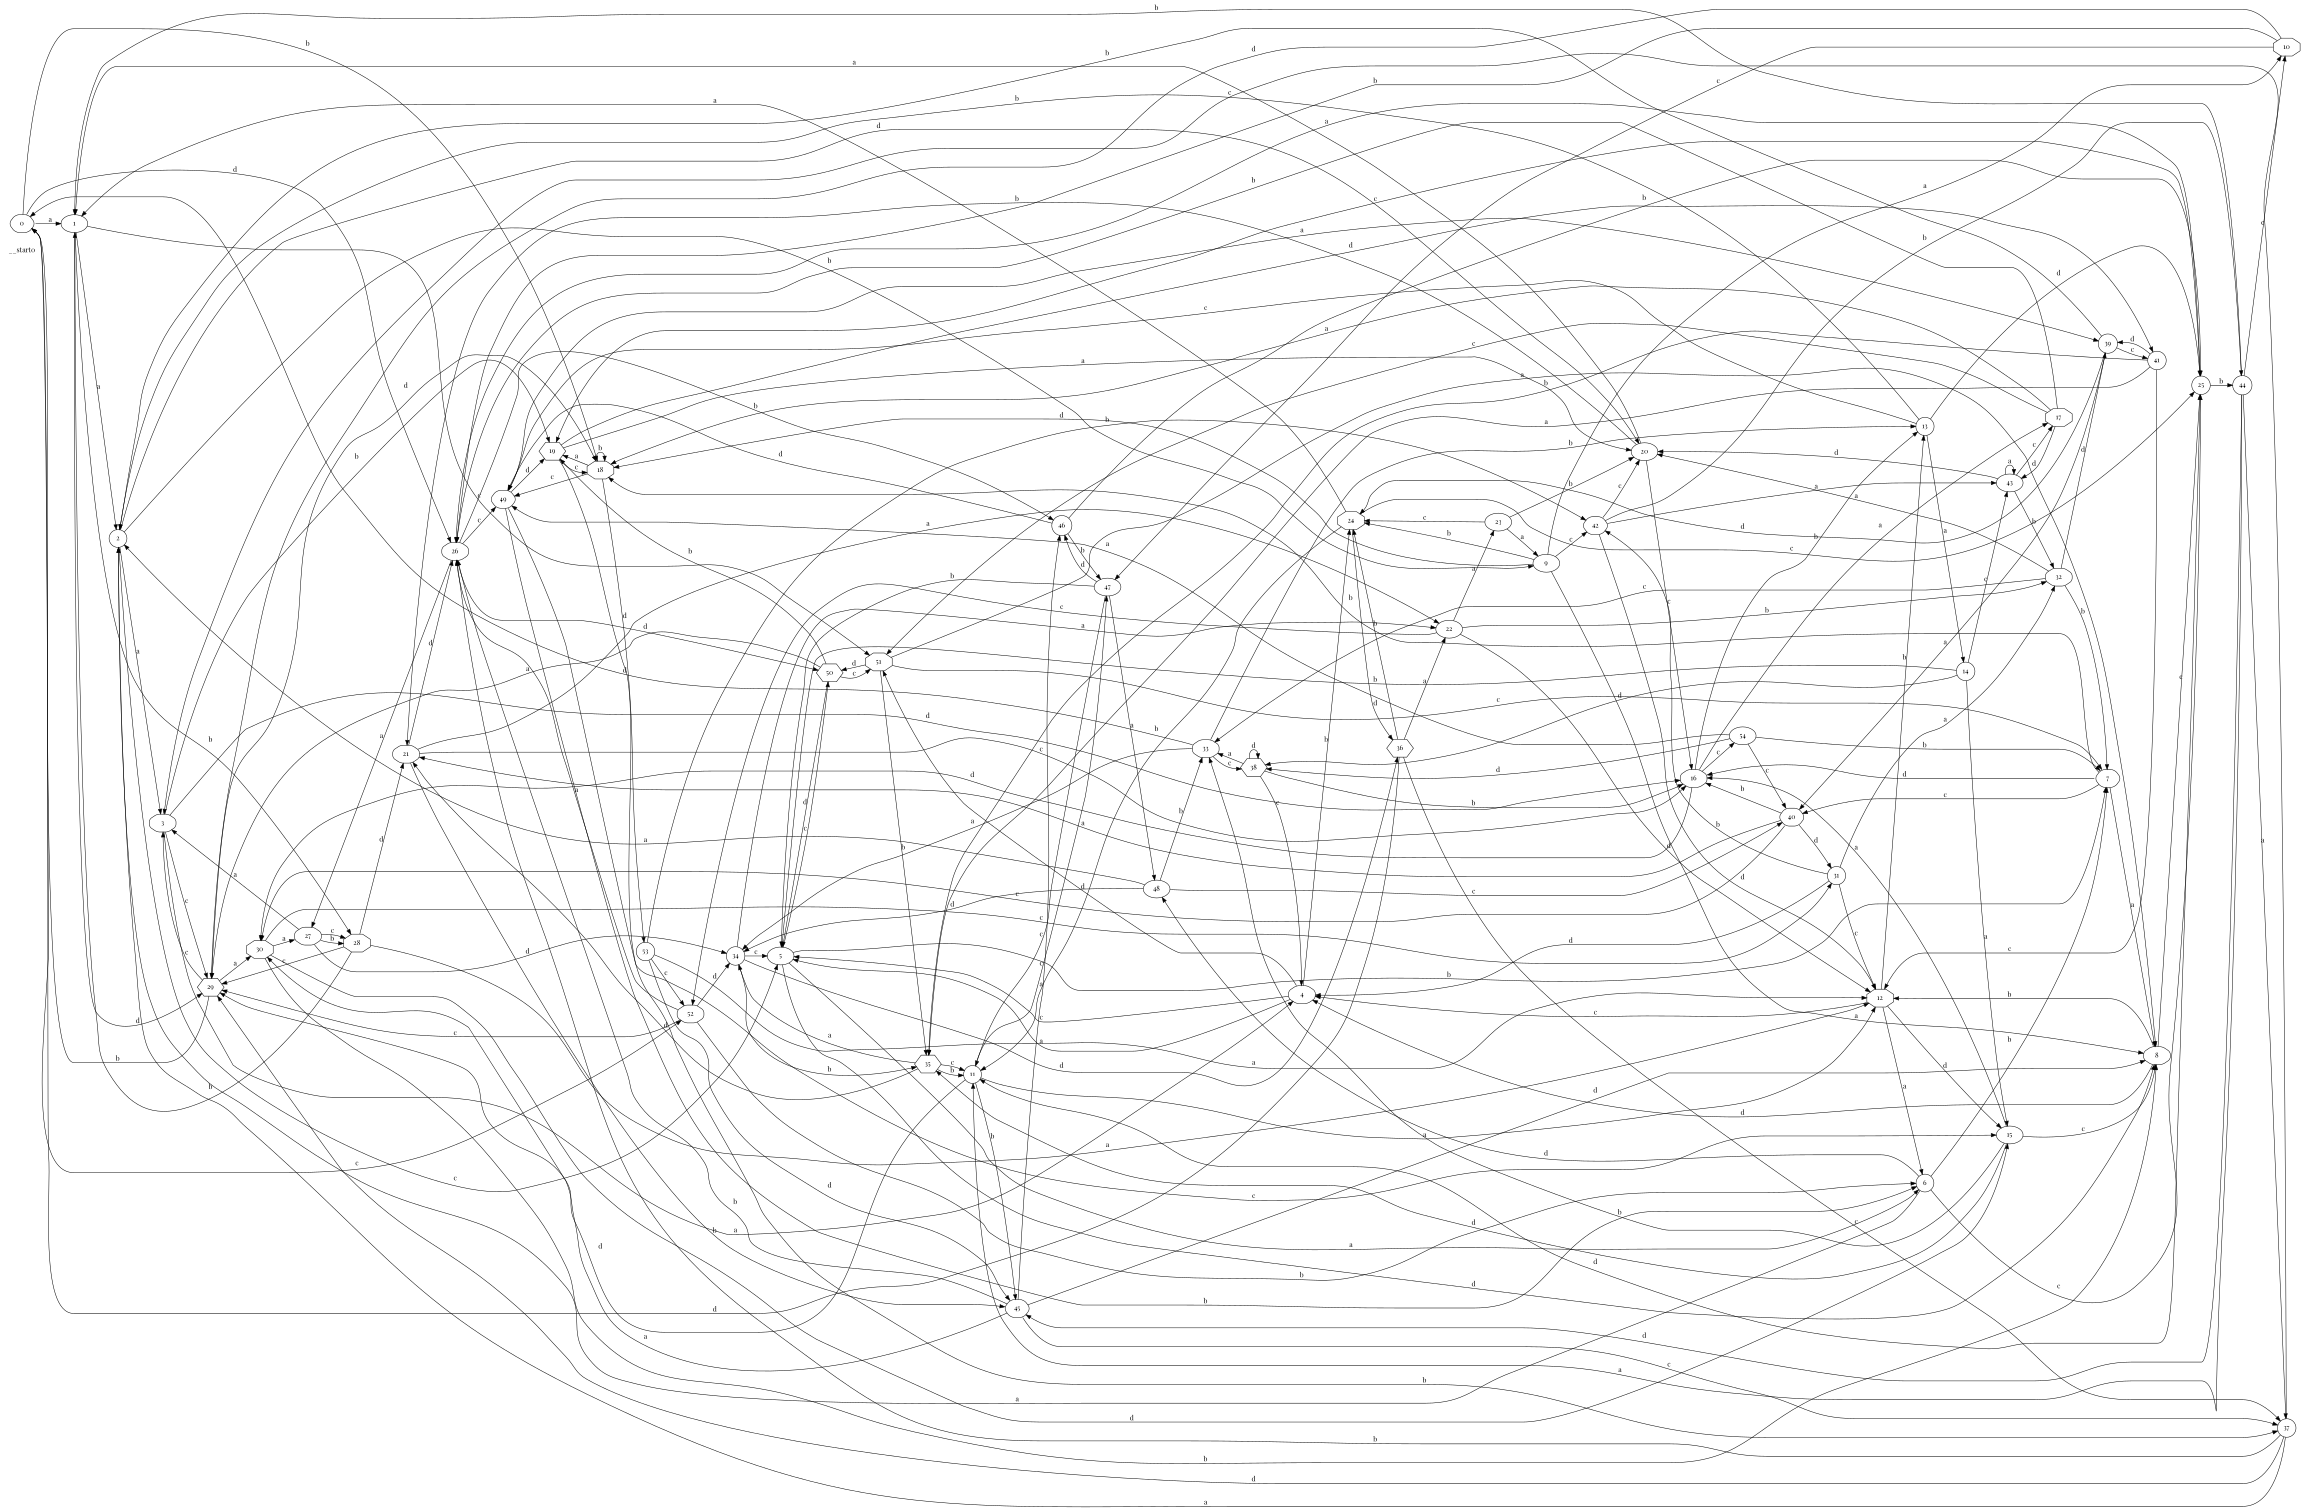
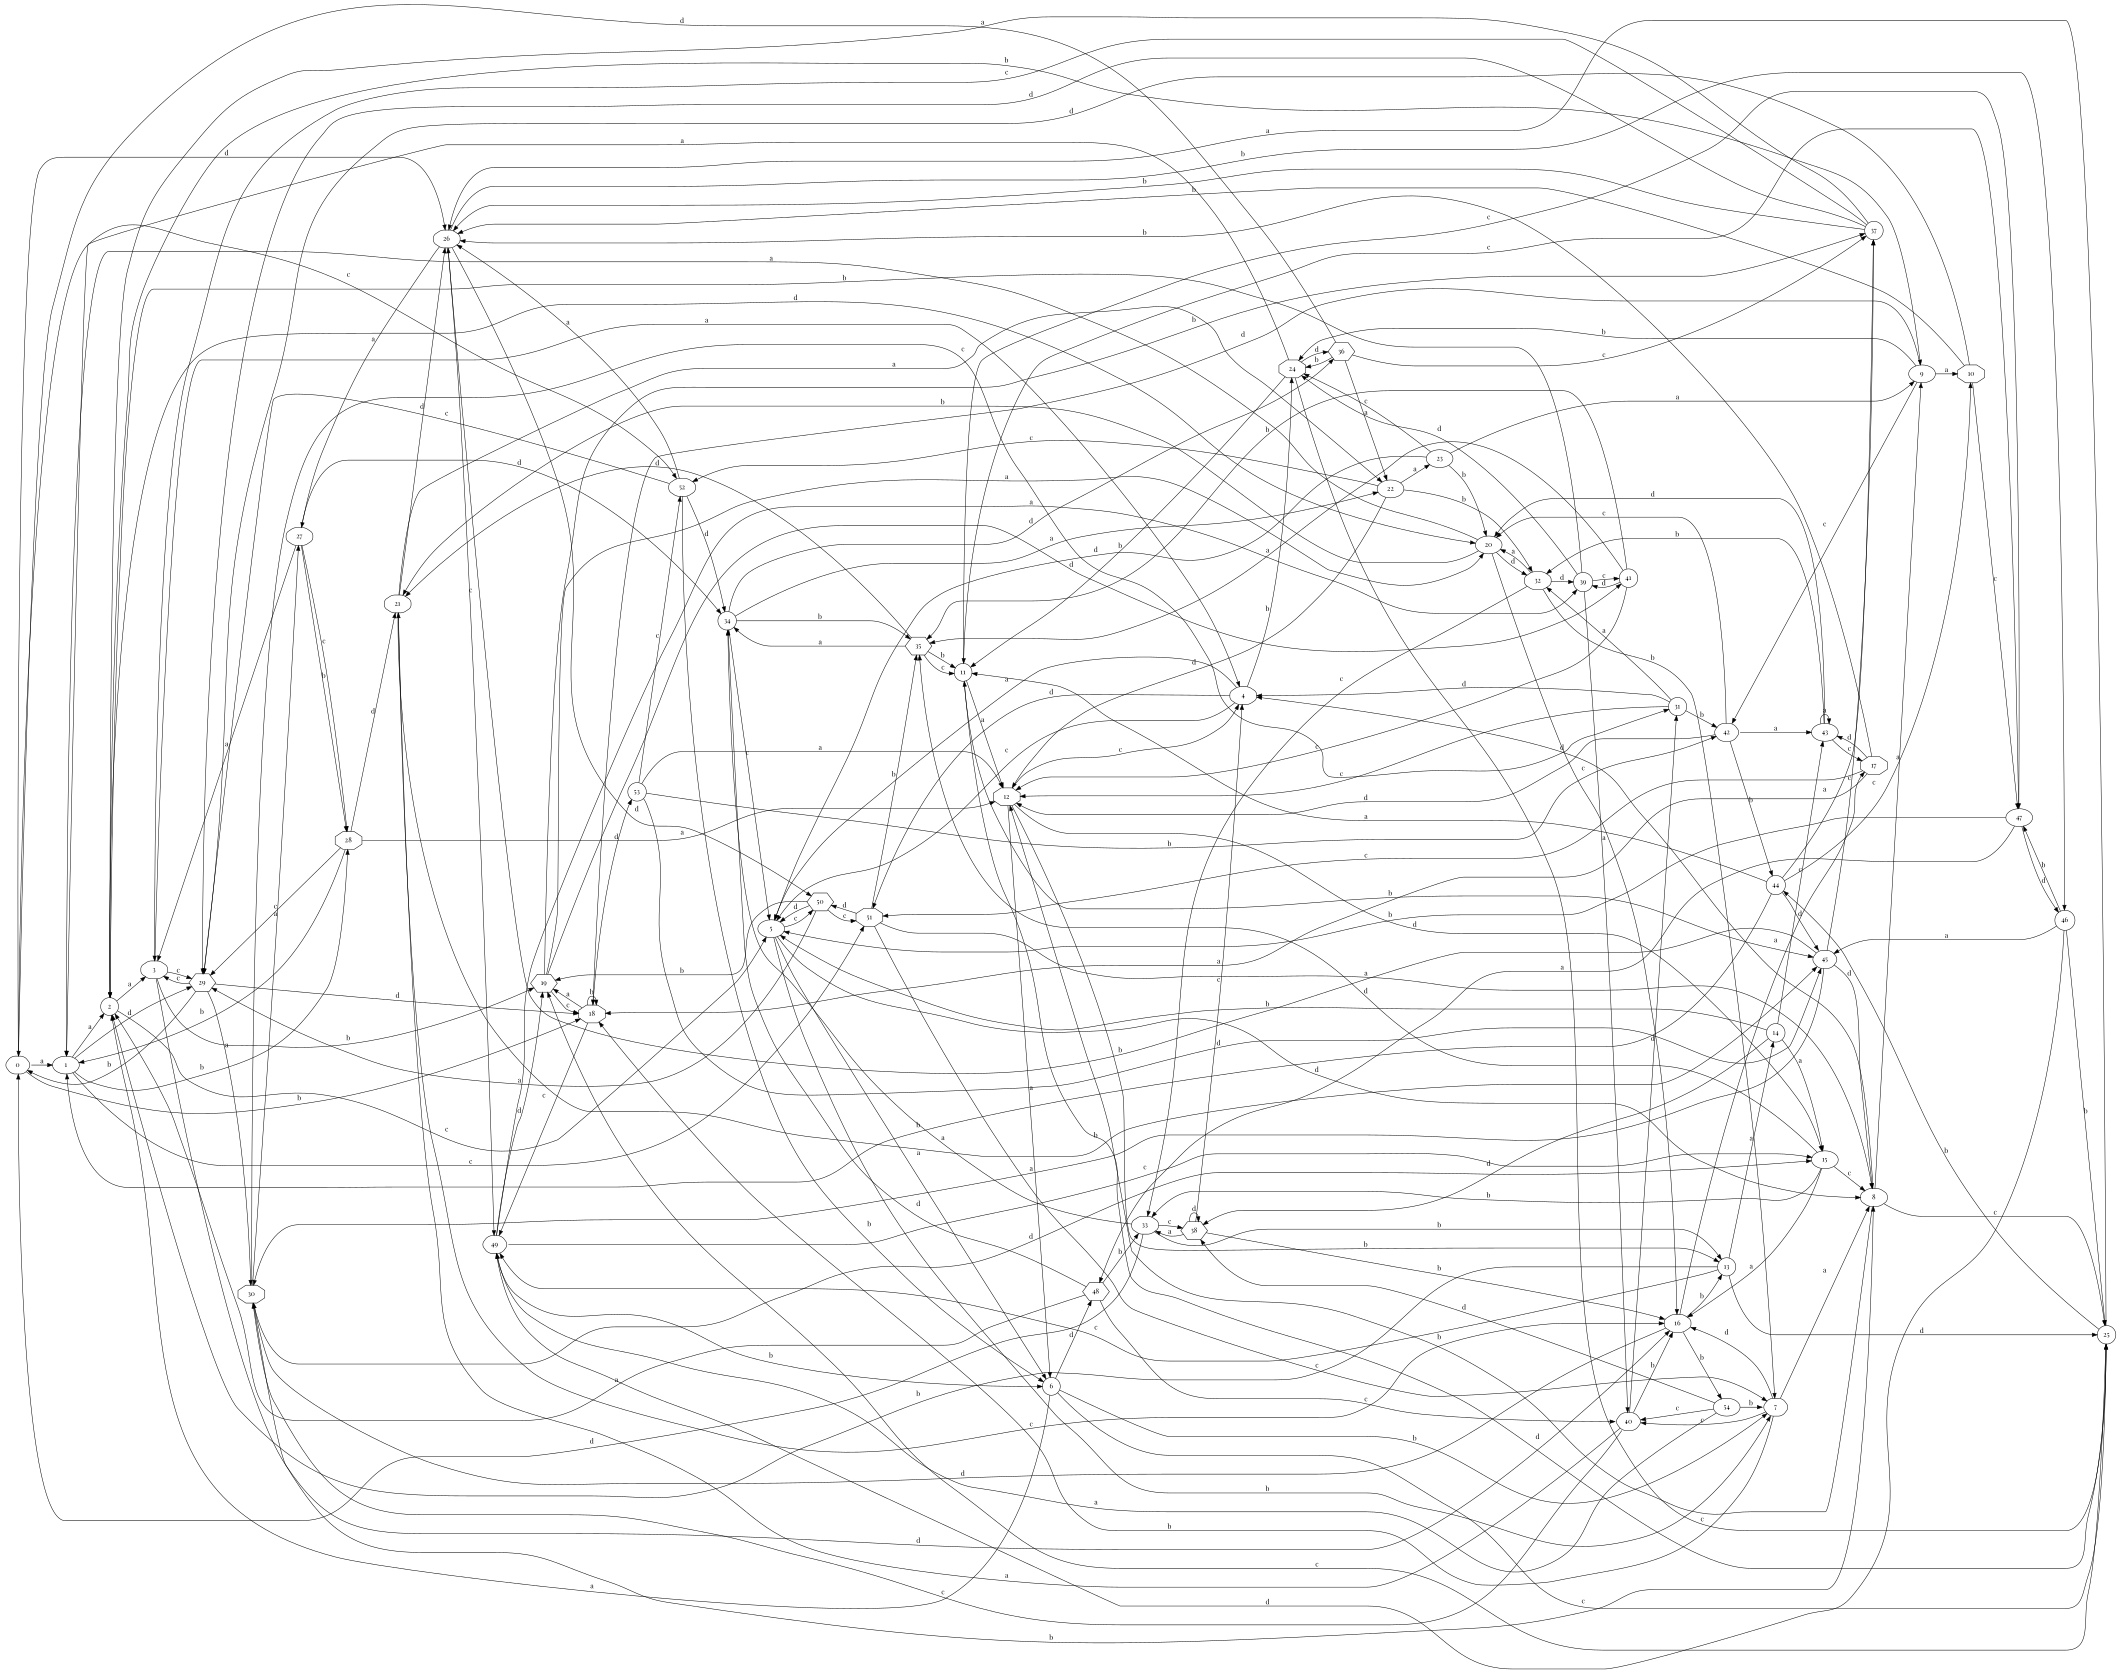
(22, 250) -> none
none -> (1509, 563)
none -> (1016, 570)
(1718, 752) -> (1702, 1358)
(1157, 889) -> (1096, 1292)
(1046, 939) -> (1948, 940)
(1731, 961) -> (1898, 788)
(601, 1286) -> none
